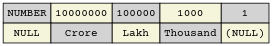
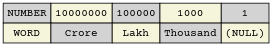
(27, 33) -> (27, 33)
